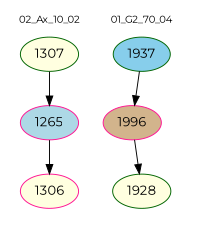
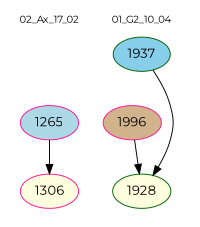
(49, 20) -> (49, 20)
(142, 20) -> (142, 20)
(49, 54) -> none
(138, 84) -> (173, 118)
